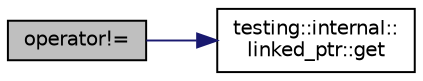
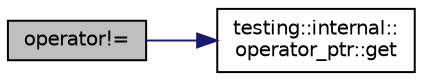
(316, 40) -> (316, 40)
